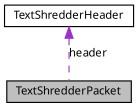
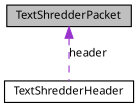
(69, 60) -> (69, 60)
